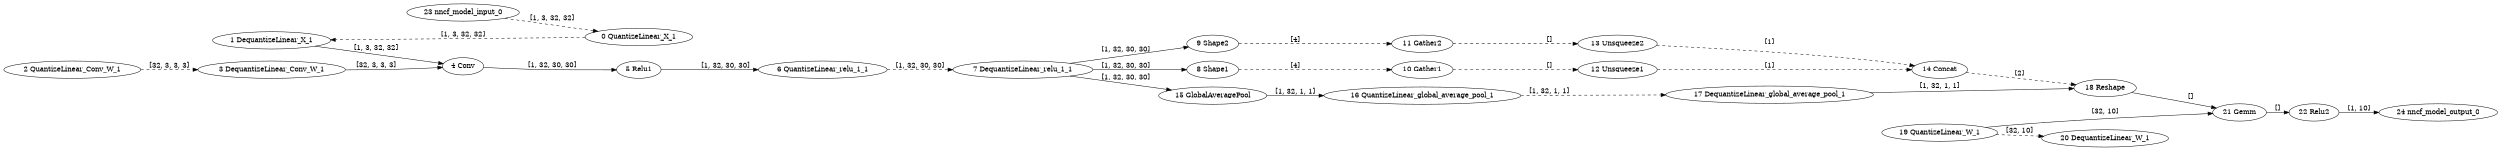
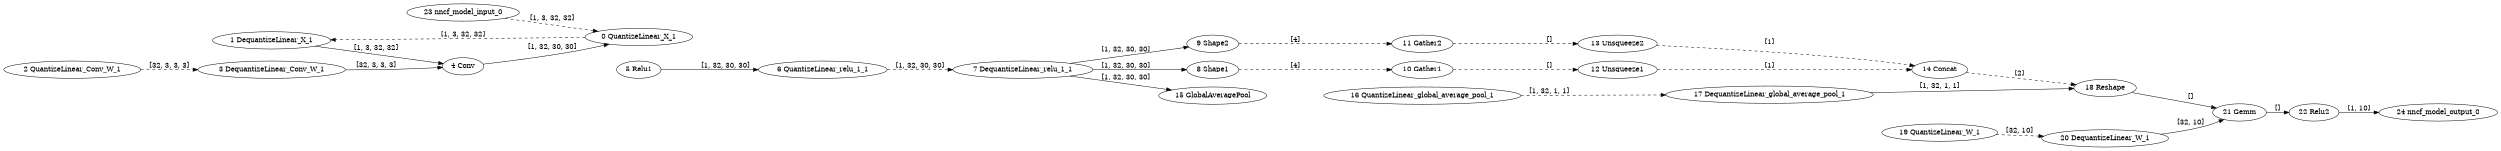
(548, 70) -> (544, 56)
(1293, 96) -> none
(2097, 119) -> (2190, 129)
